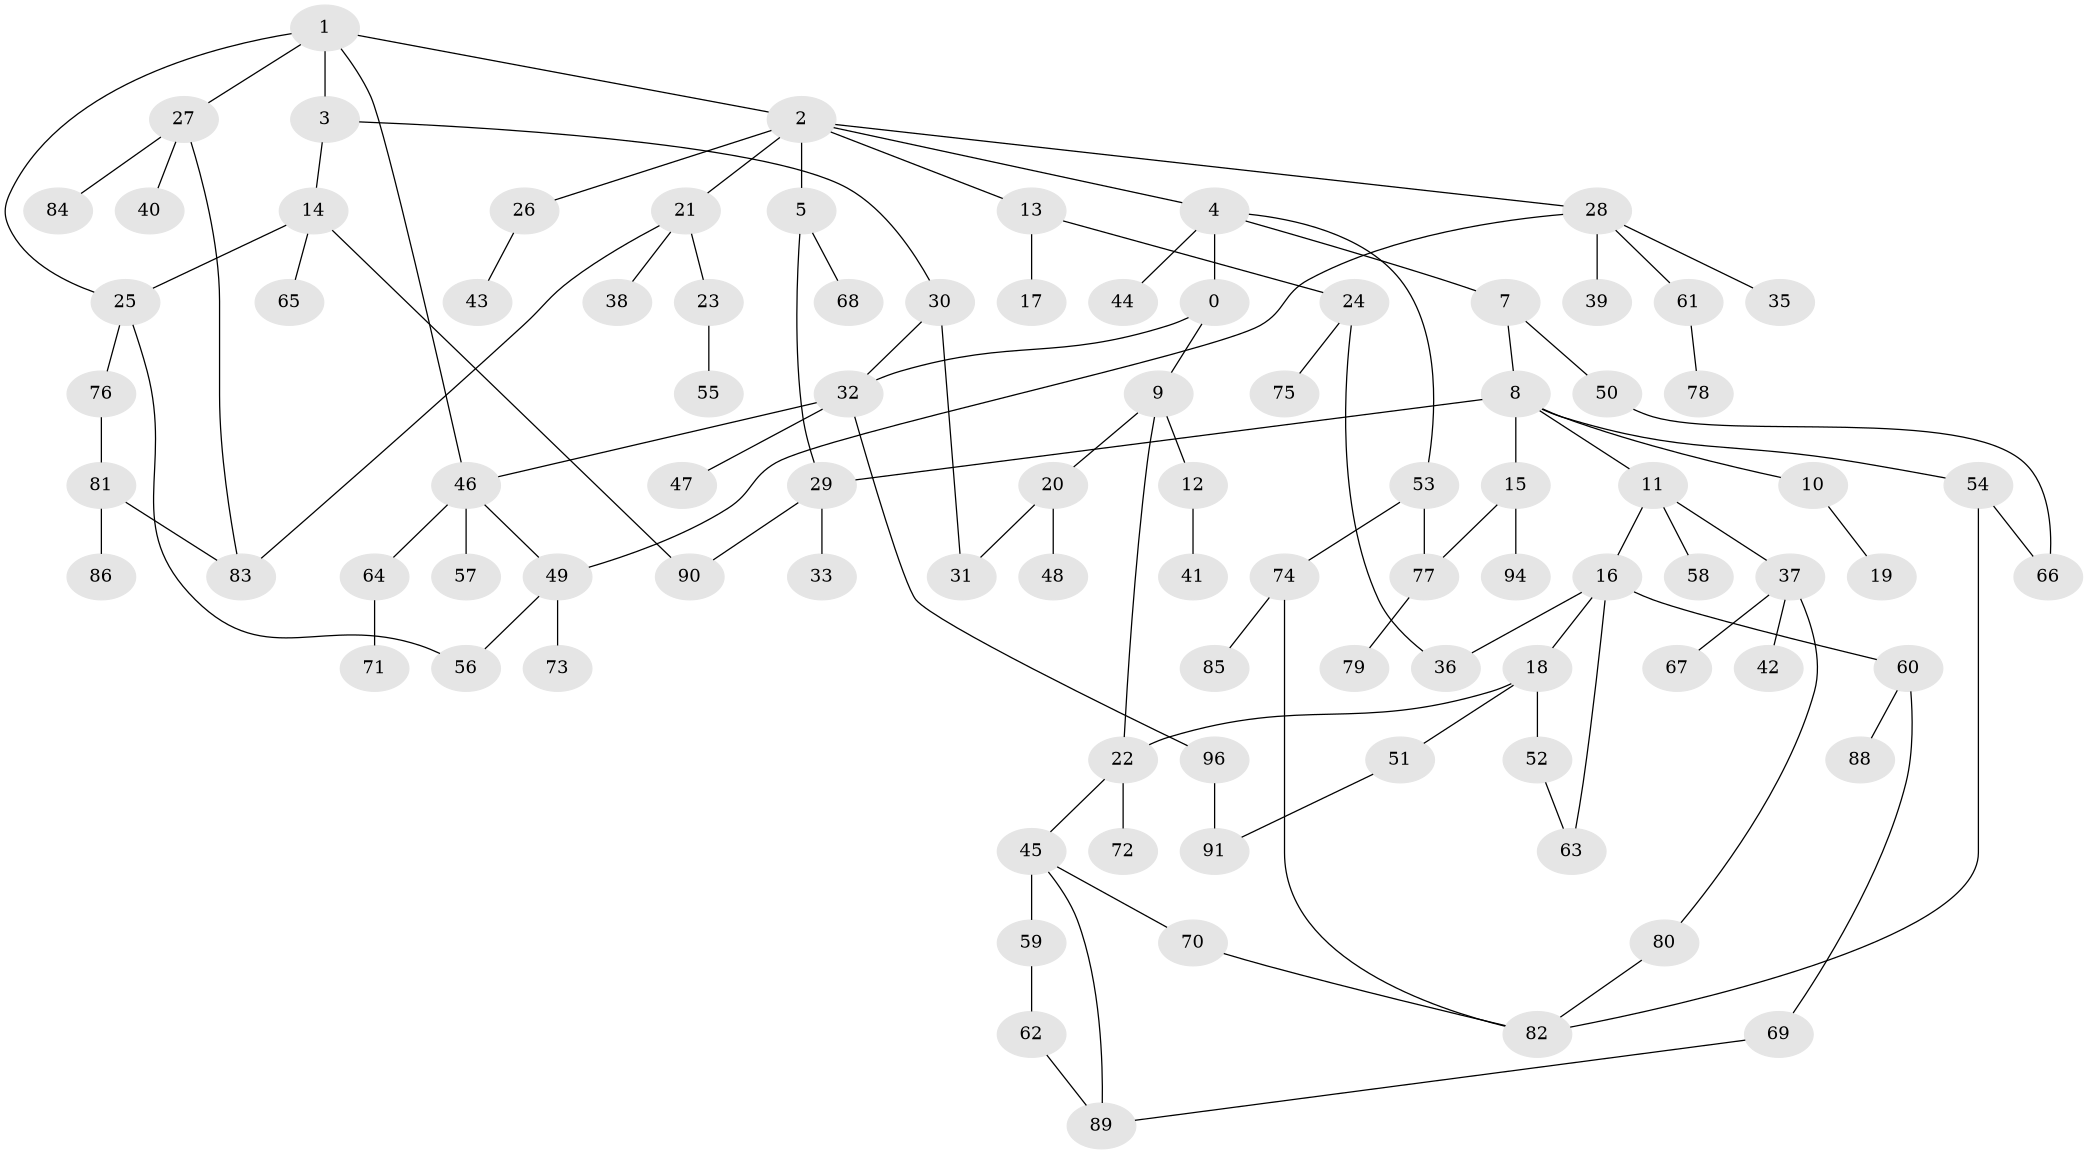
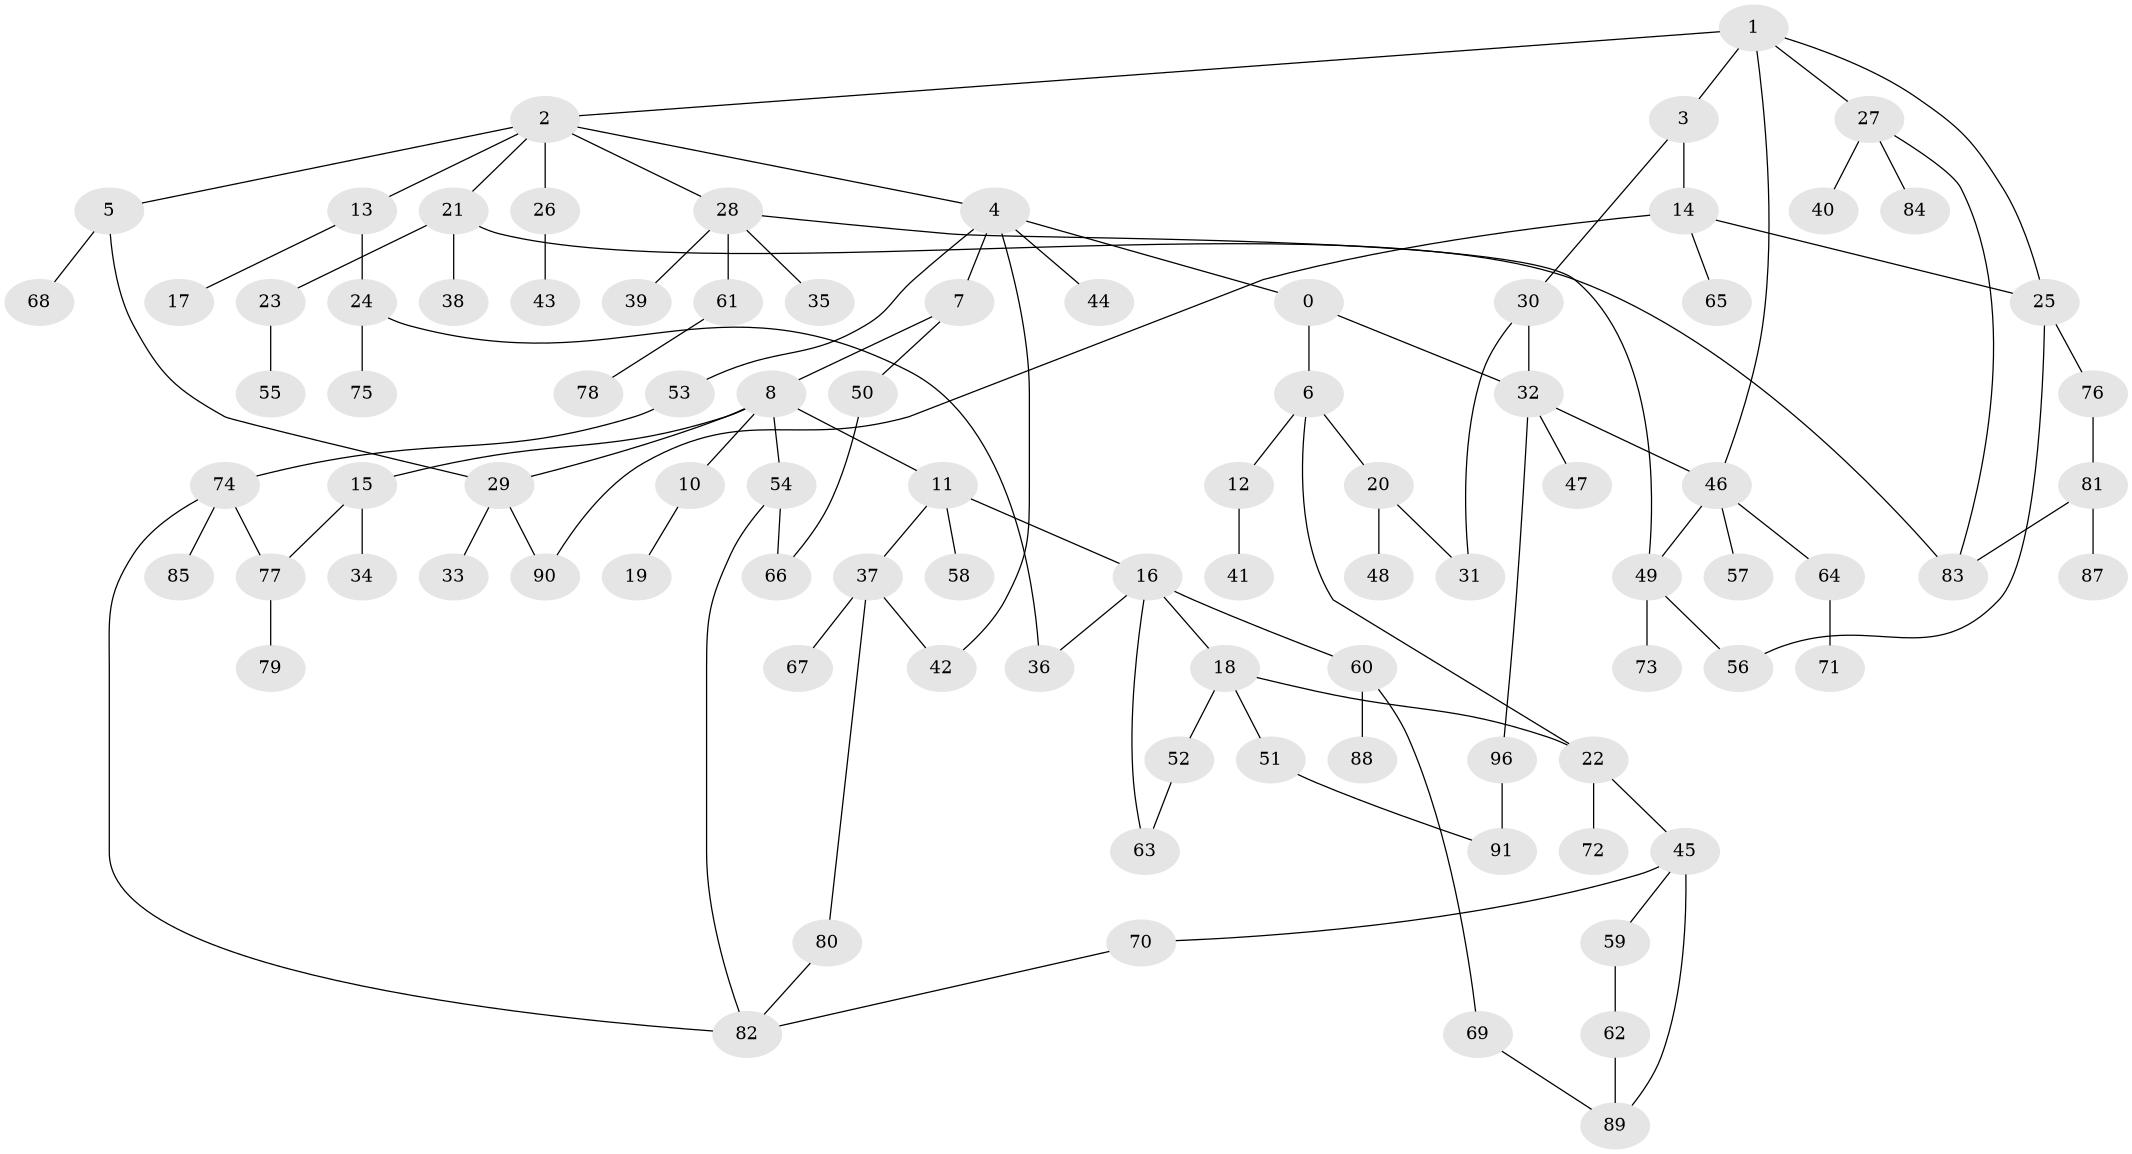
(1159, 394) -> (1309, 394)
none -> (1029, 450)
(1424, 531) -> (248, 531)
(101, 577) -> (2093, 577)
(1516, 577) -> (362, 577)
